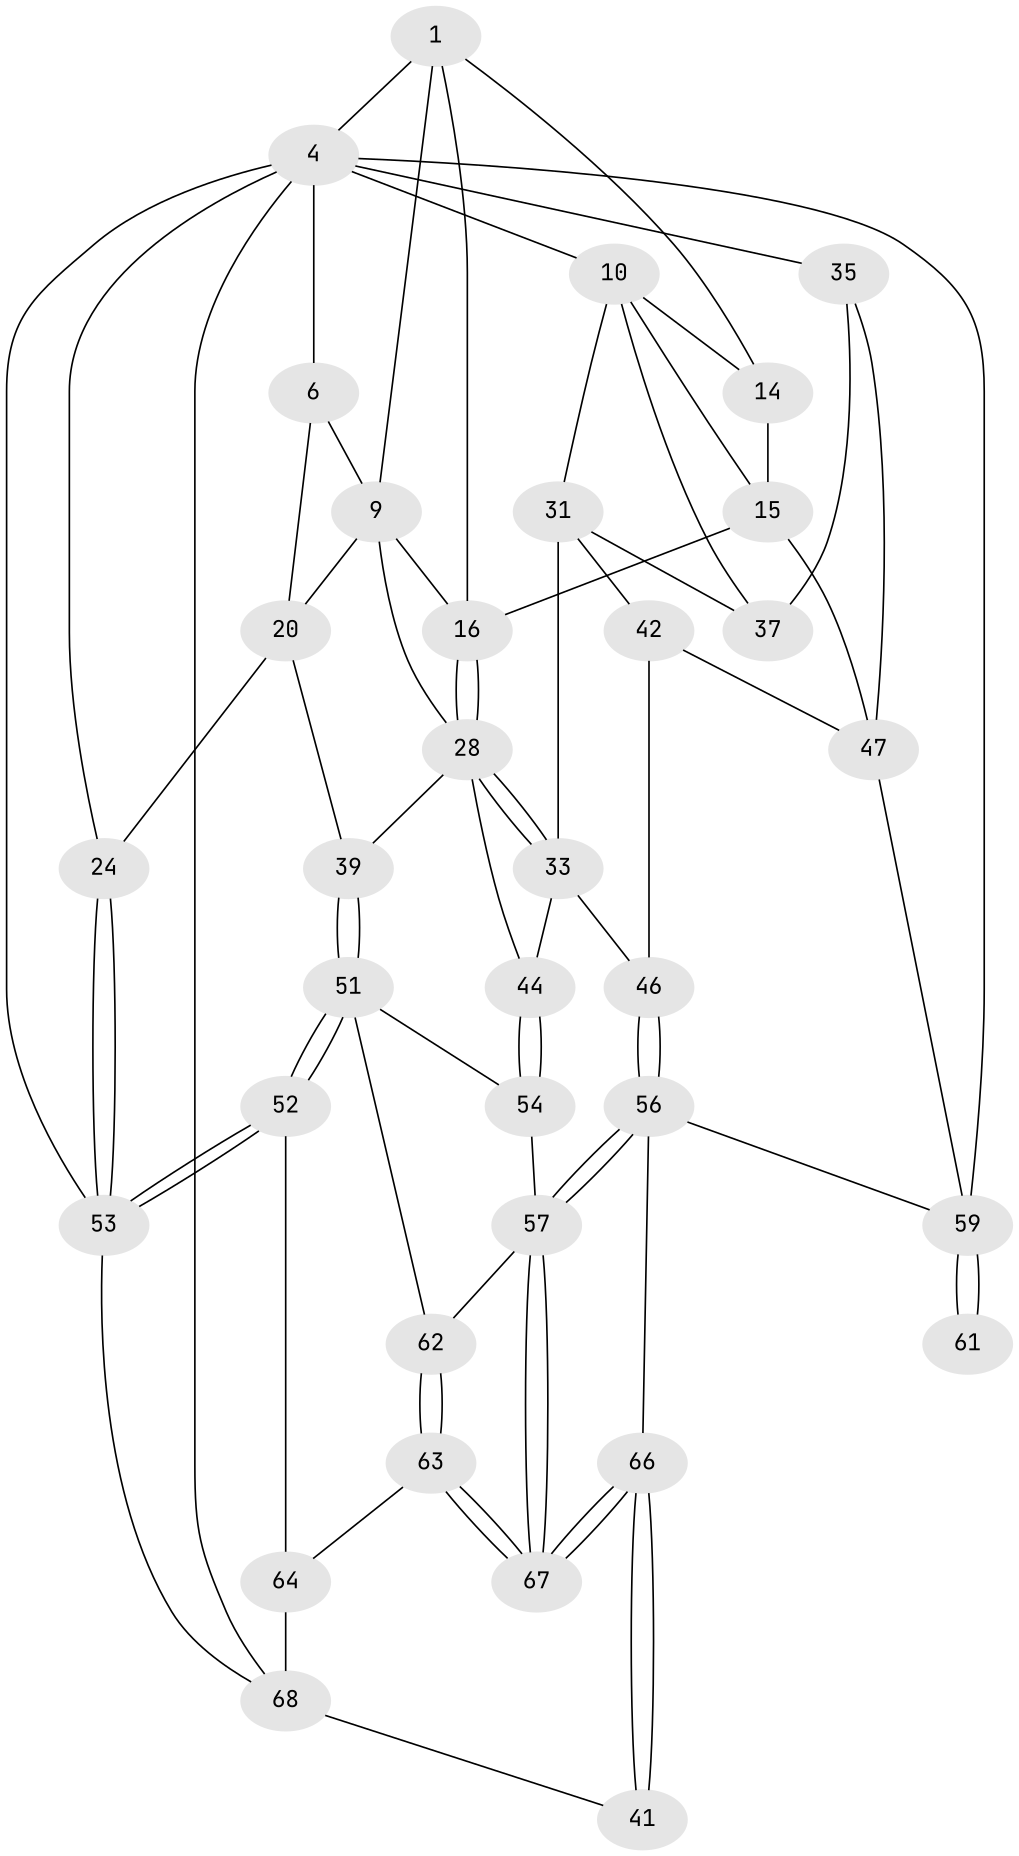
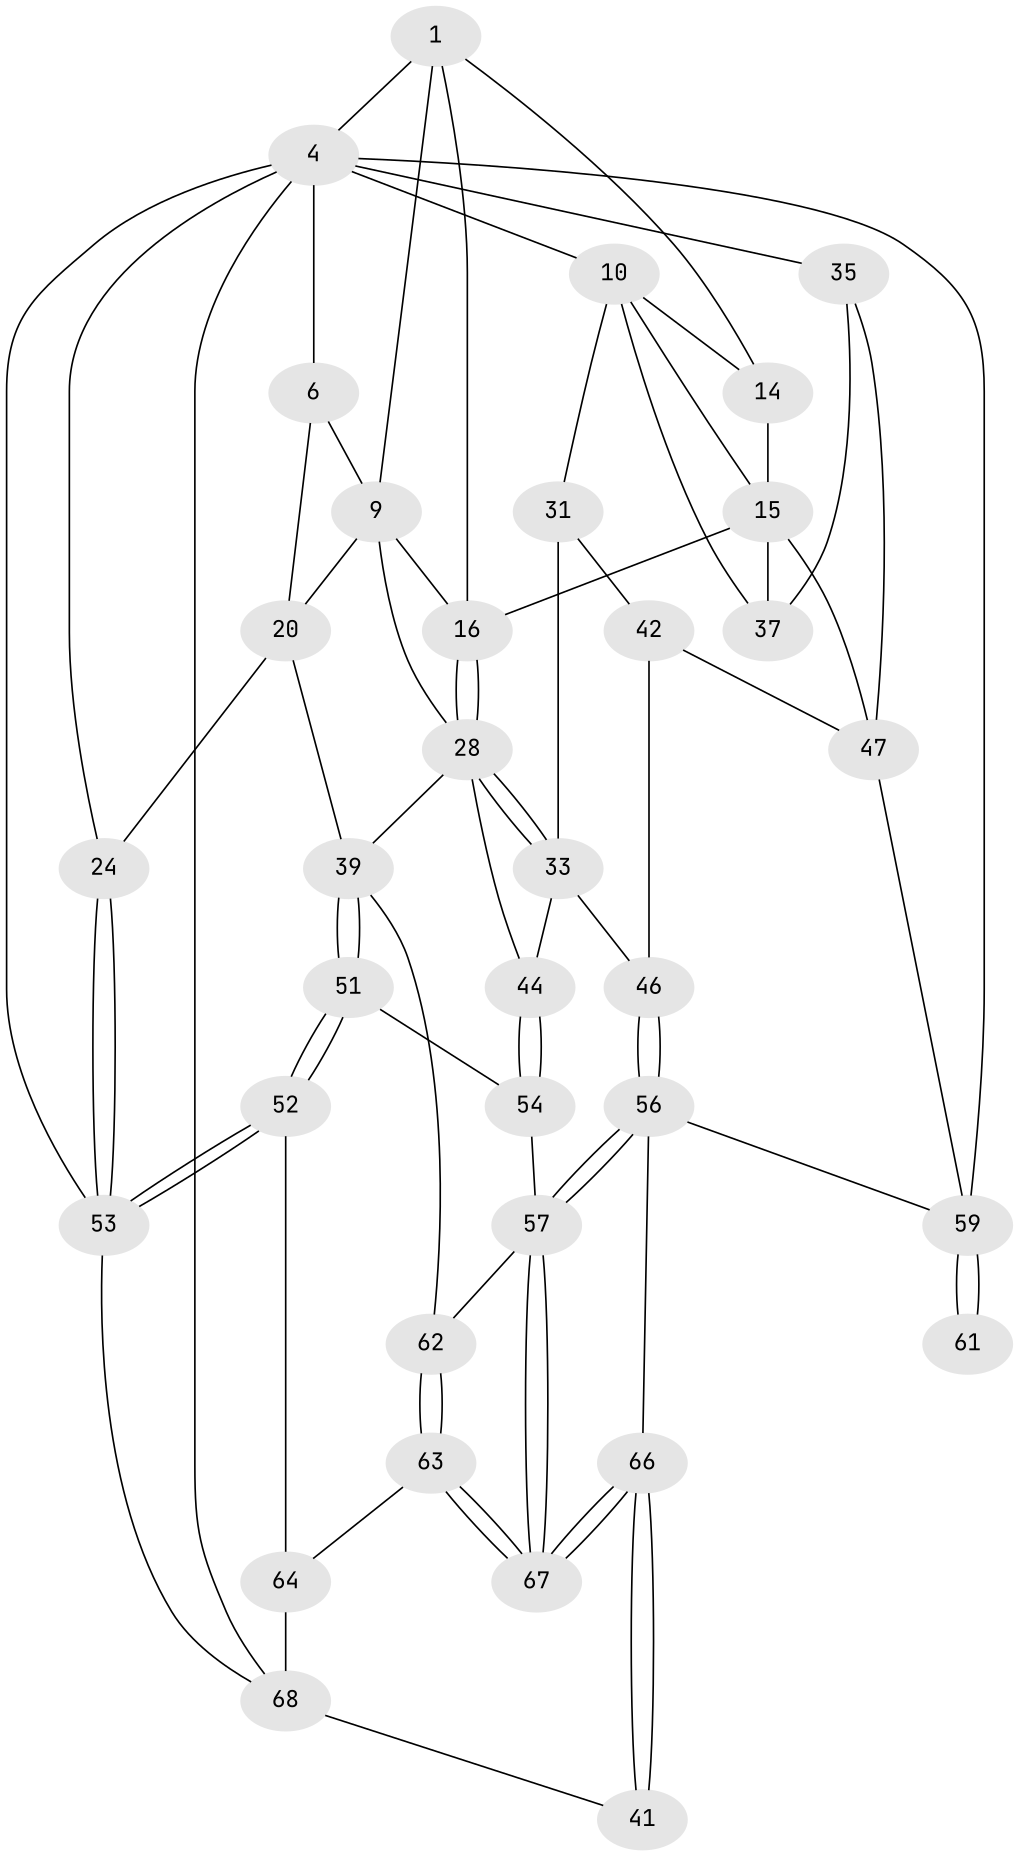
(663, 571) -> (768, 572)
(390, 1166) -> (436, 1098)
